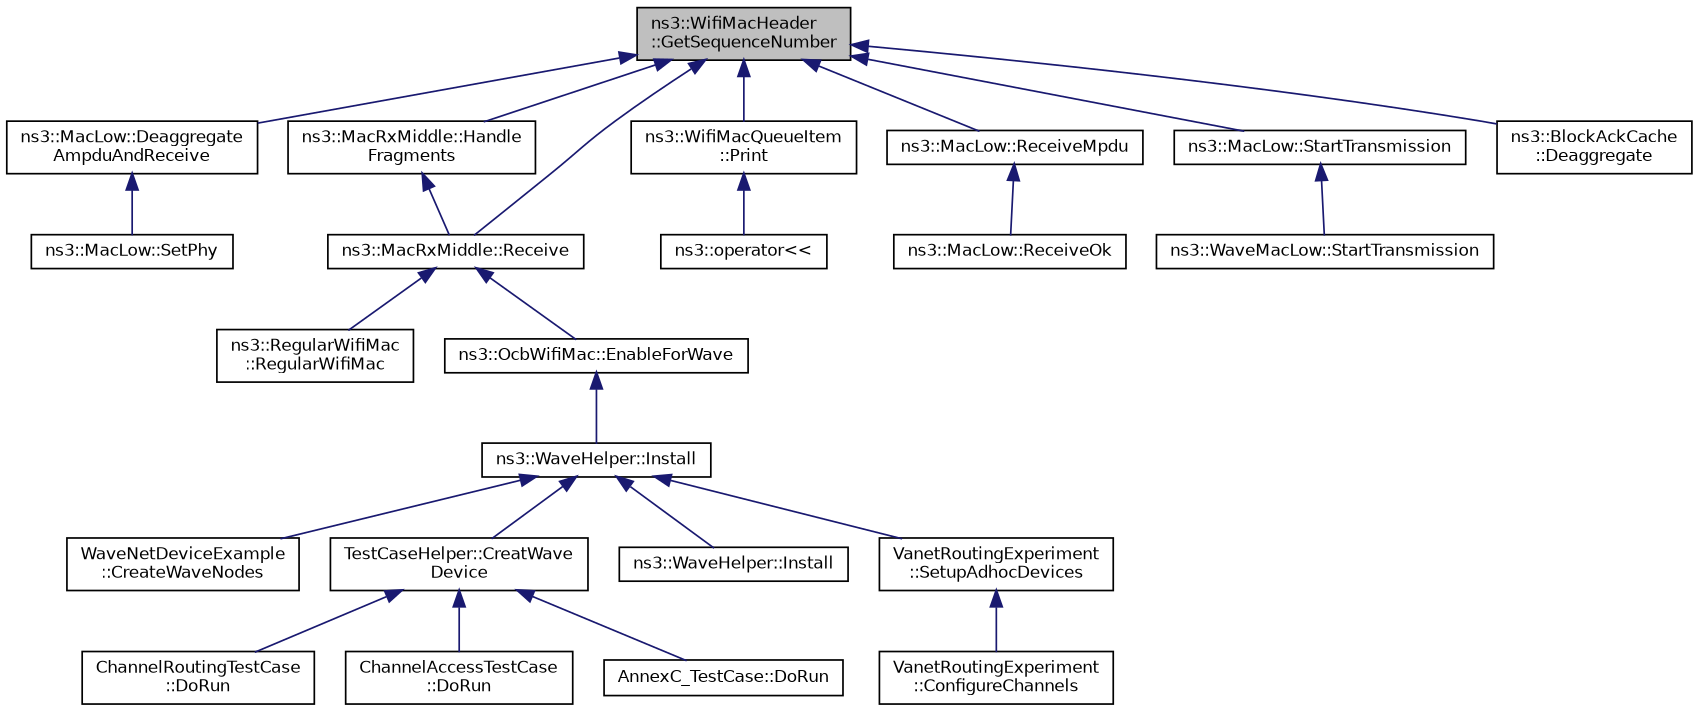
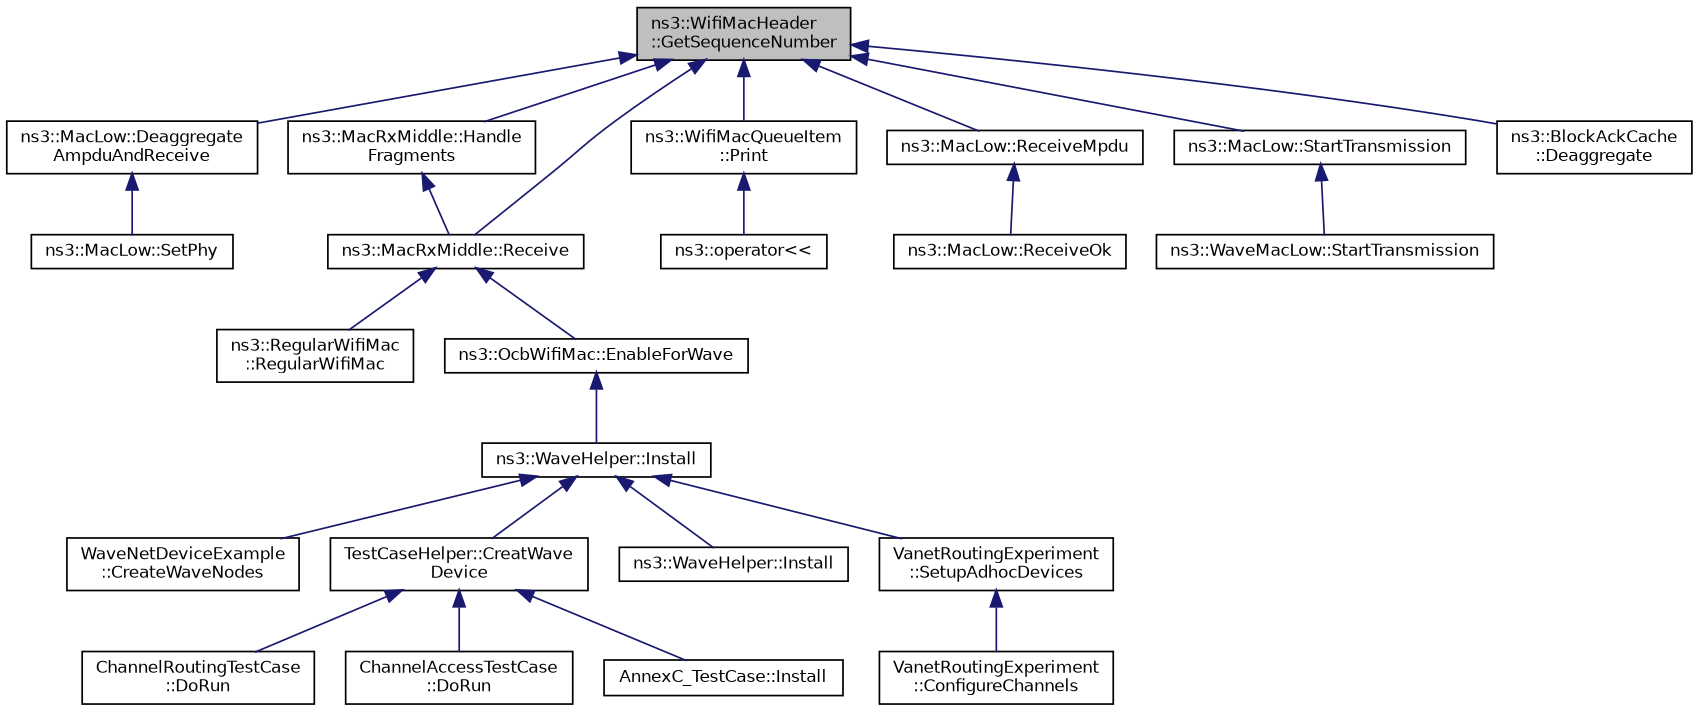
(724, 678) -> (724, 678)
